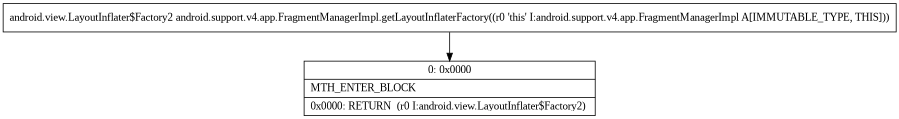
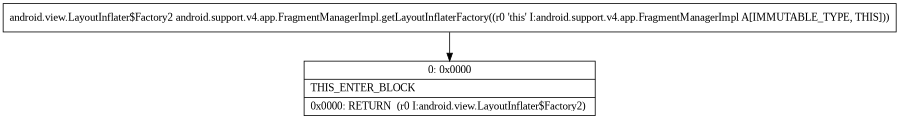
(363, 88) -> (363, 88)
